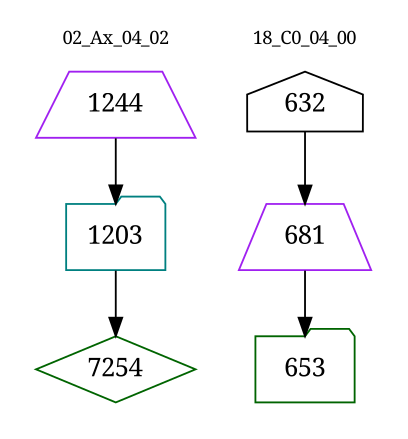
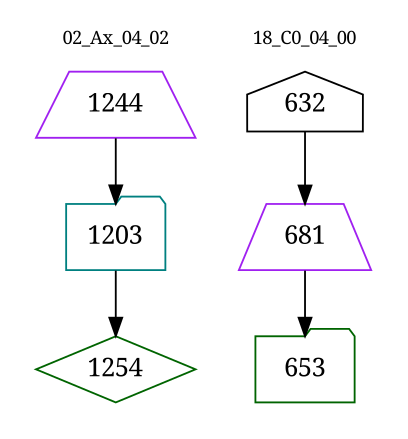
(116, 369) -> (116, 369)
